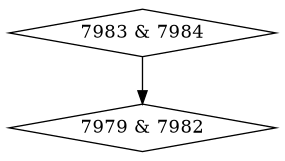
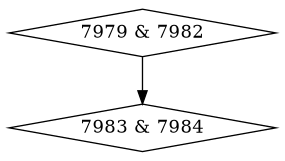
(142, 74) -> (142, 74)
